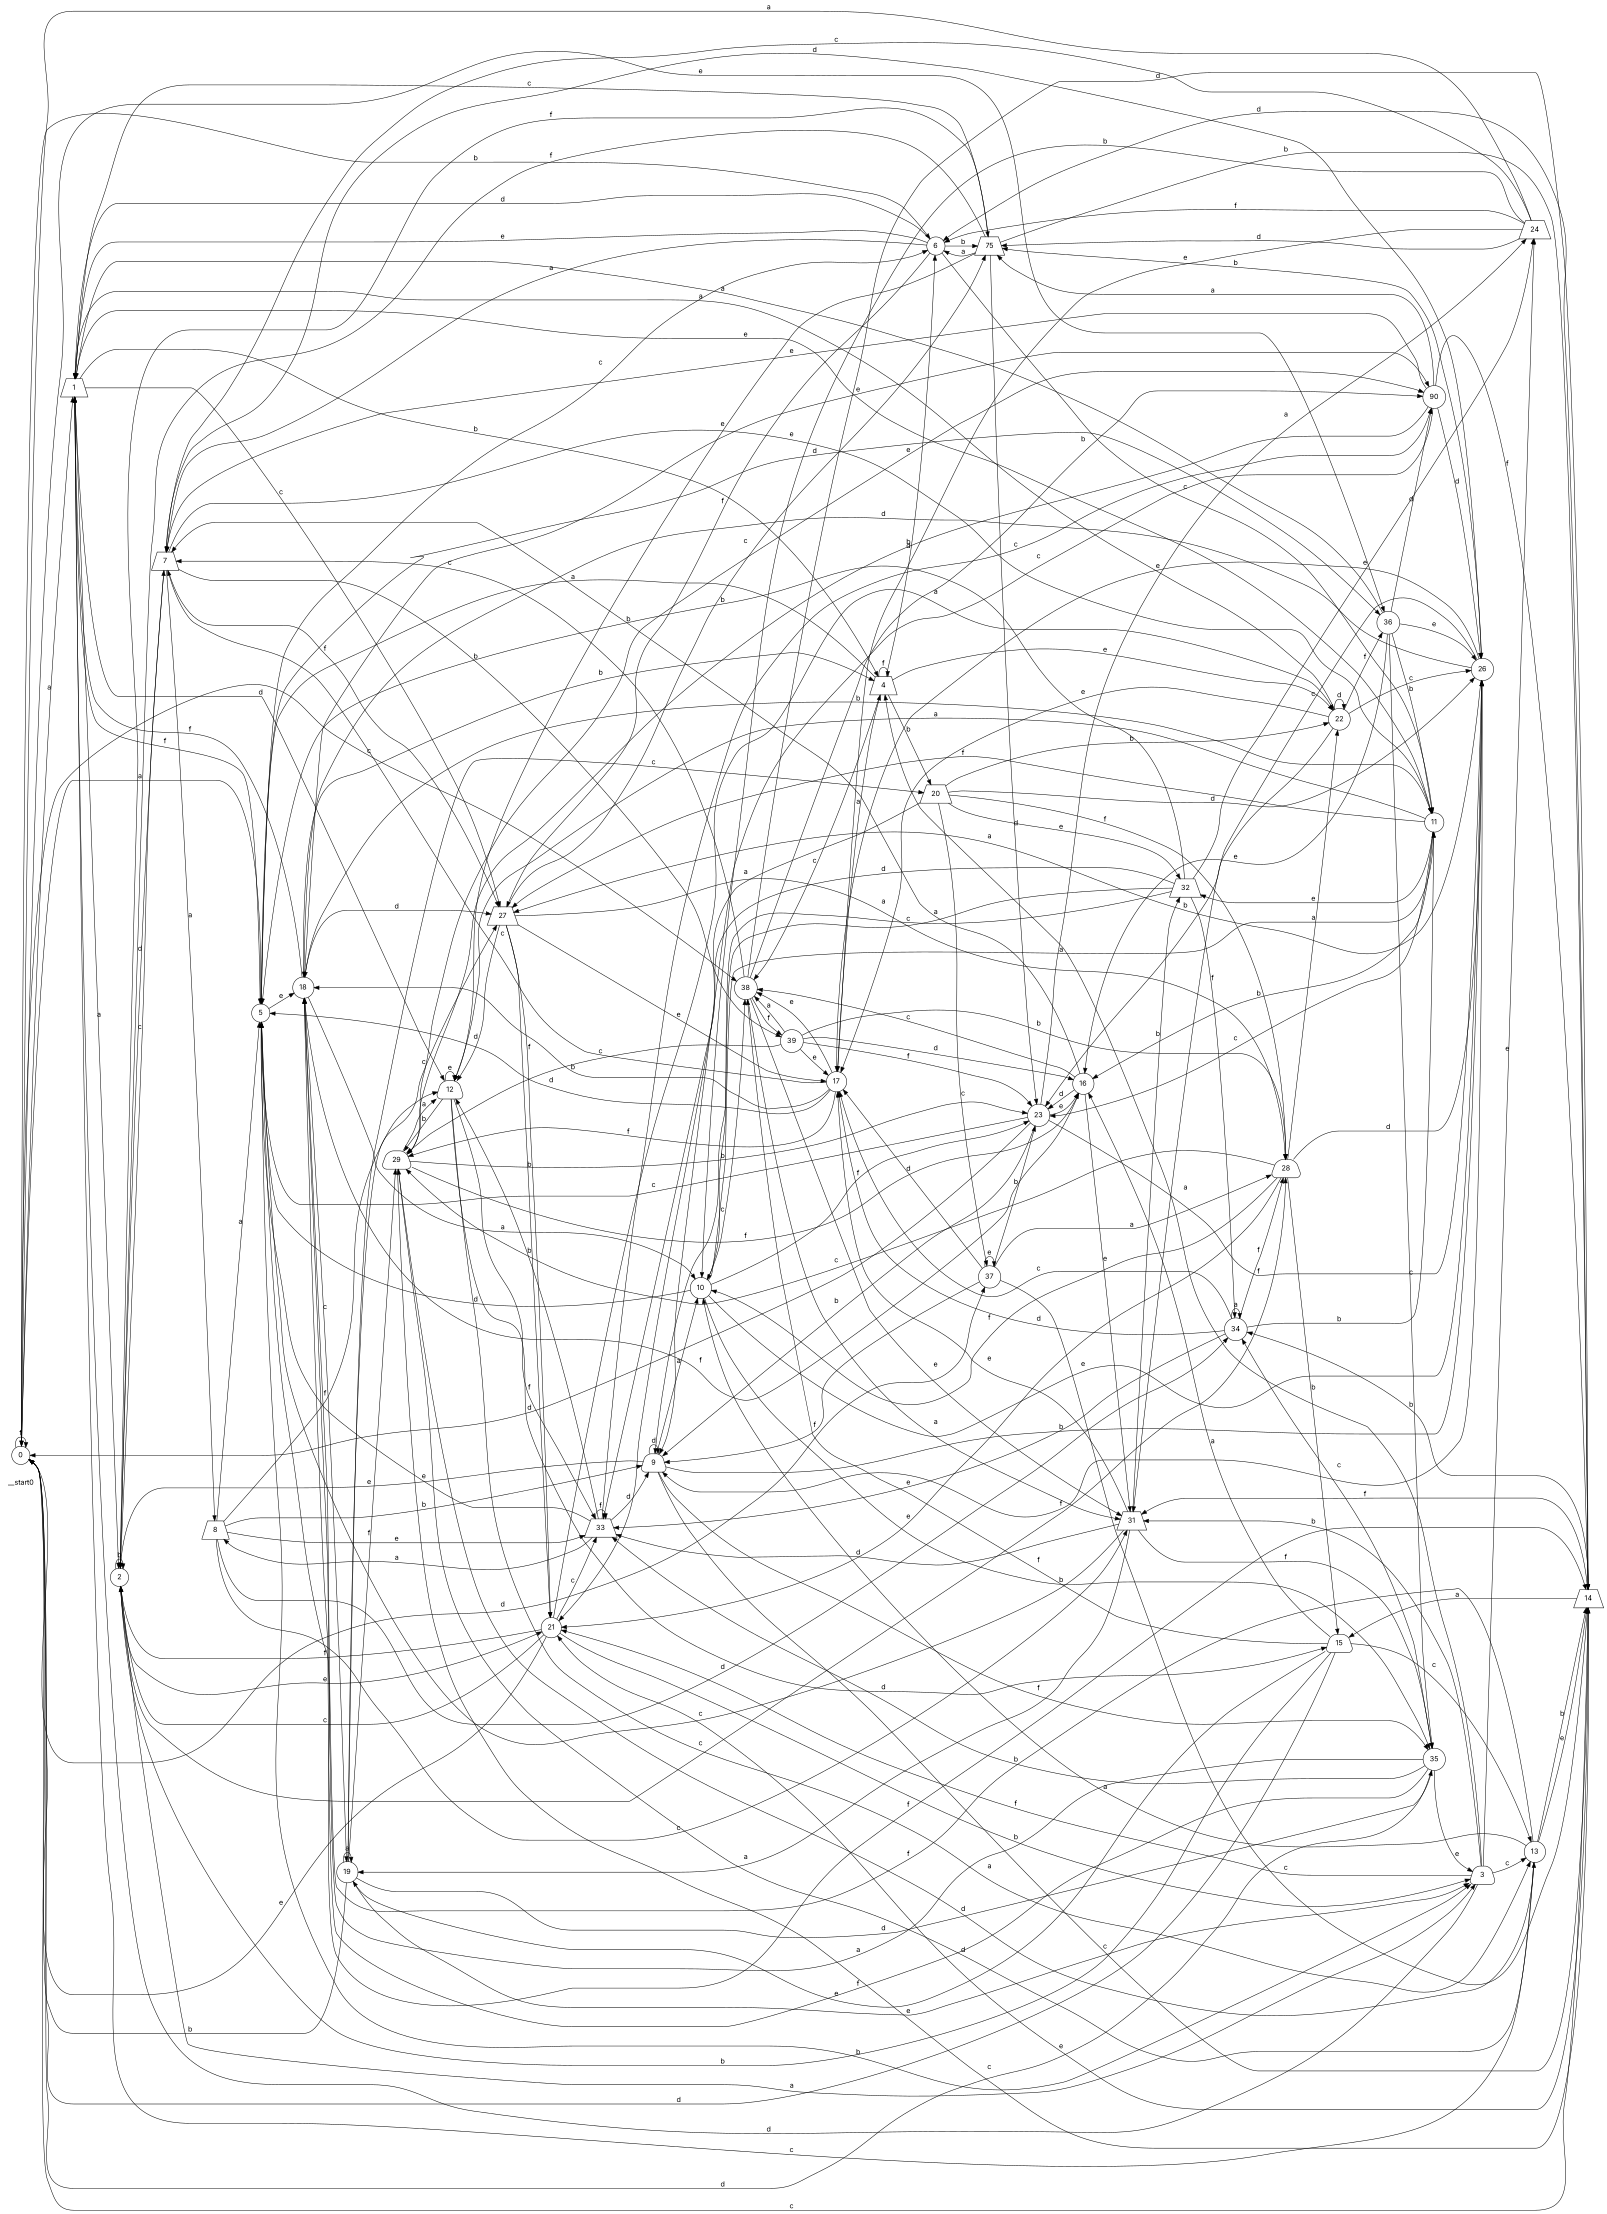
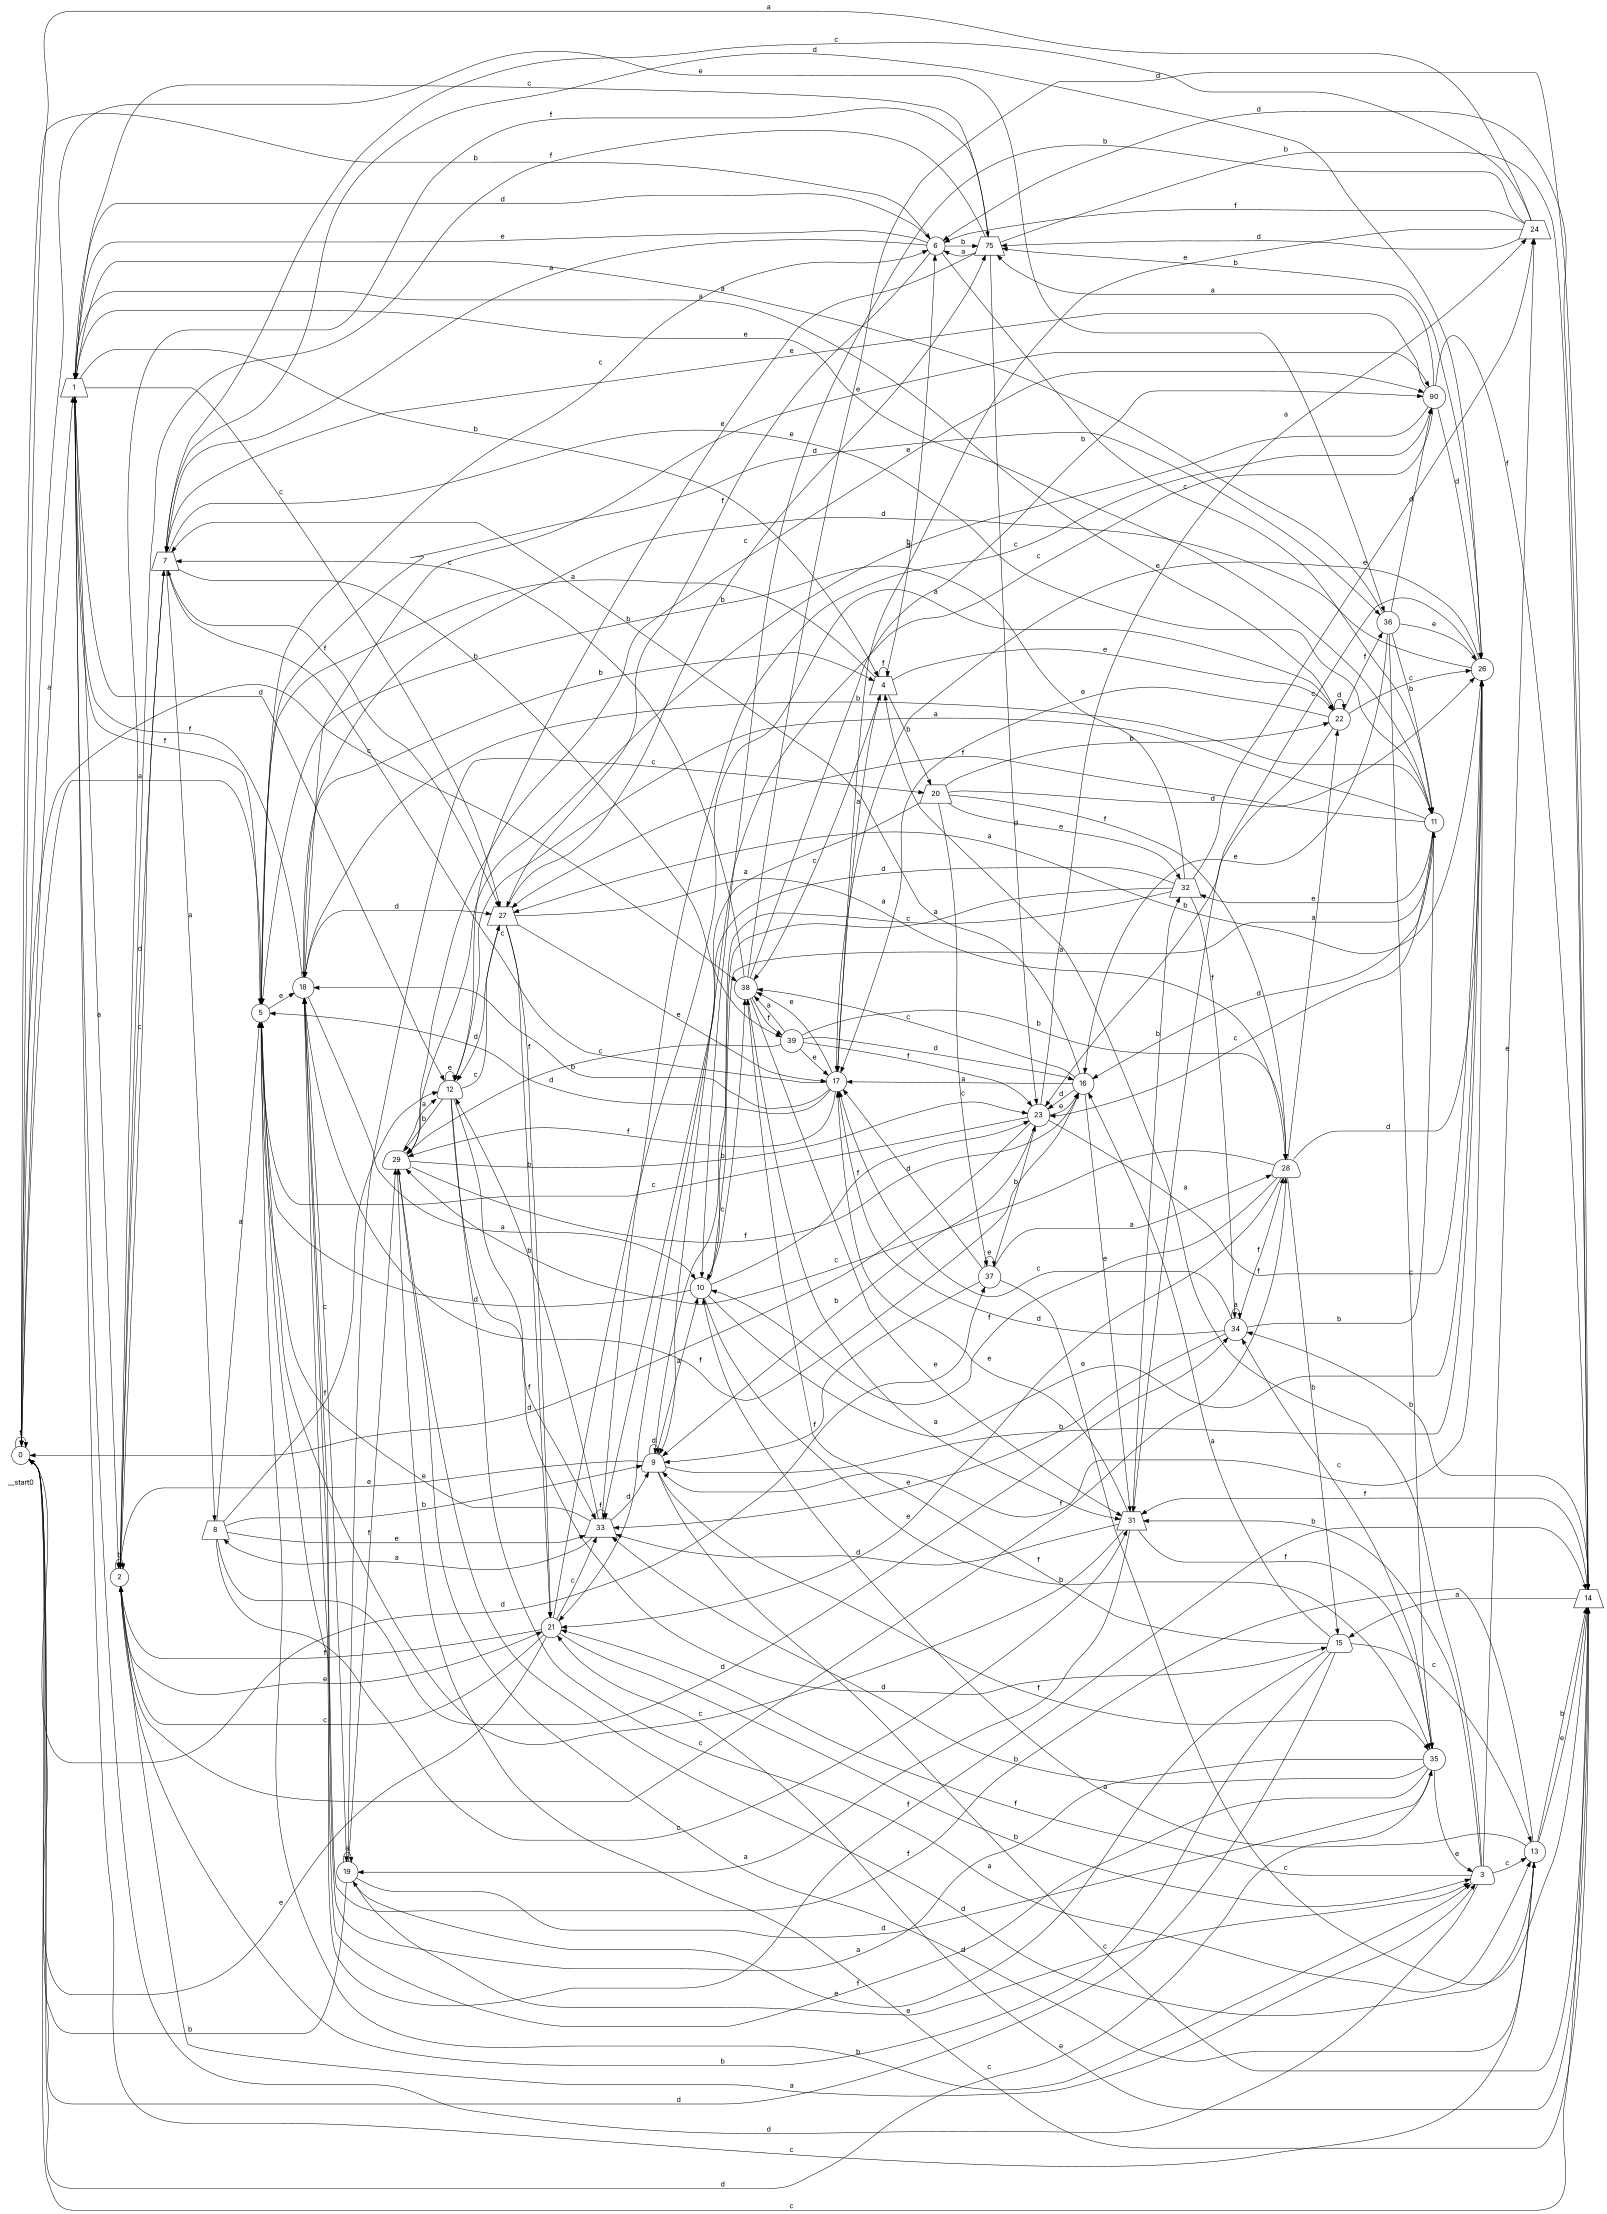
(1259, 994) -> (1259, 994)
none -> (968, 1083)
(370, 1211) -> (486, 1019)
